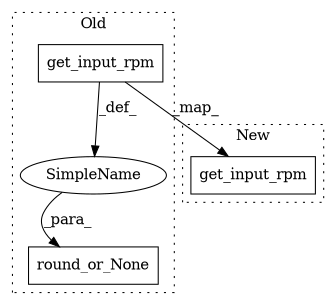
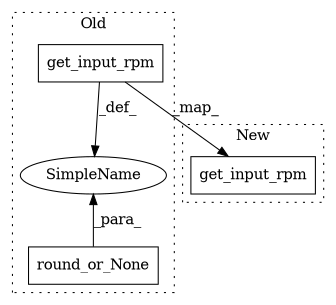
(43, 214) -> (93, 226)
